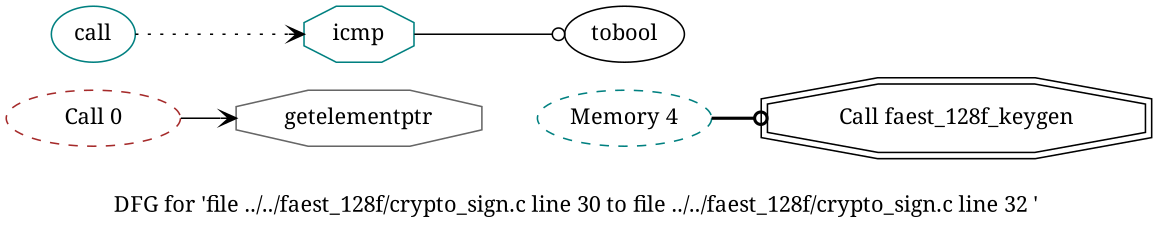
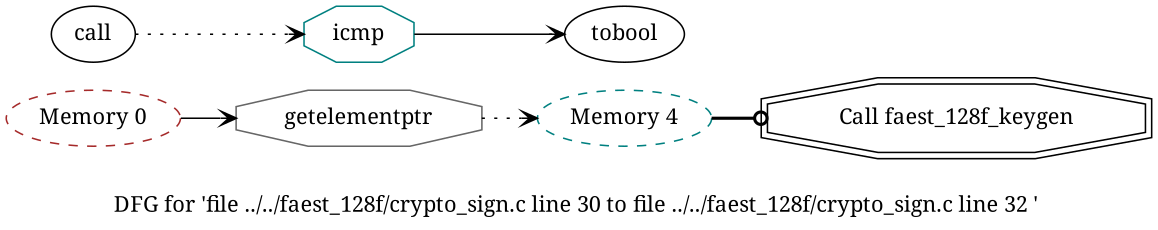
(93, 34) -> (93, 34)
(483, 34) -> (483, 34)
(93, 118) -> (93, 118)
none -> (502, 118)
